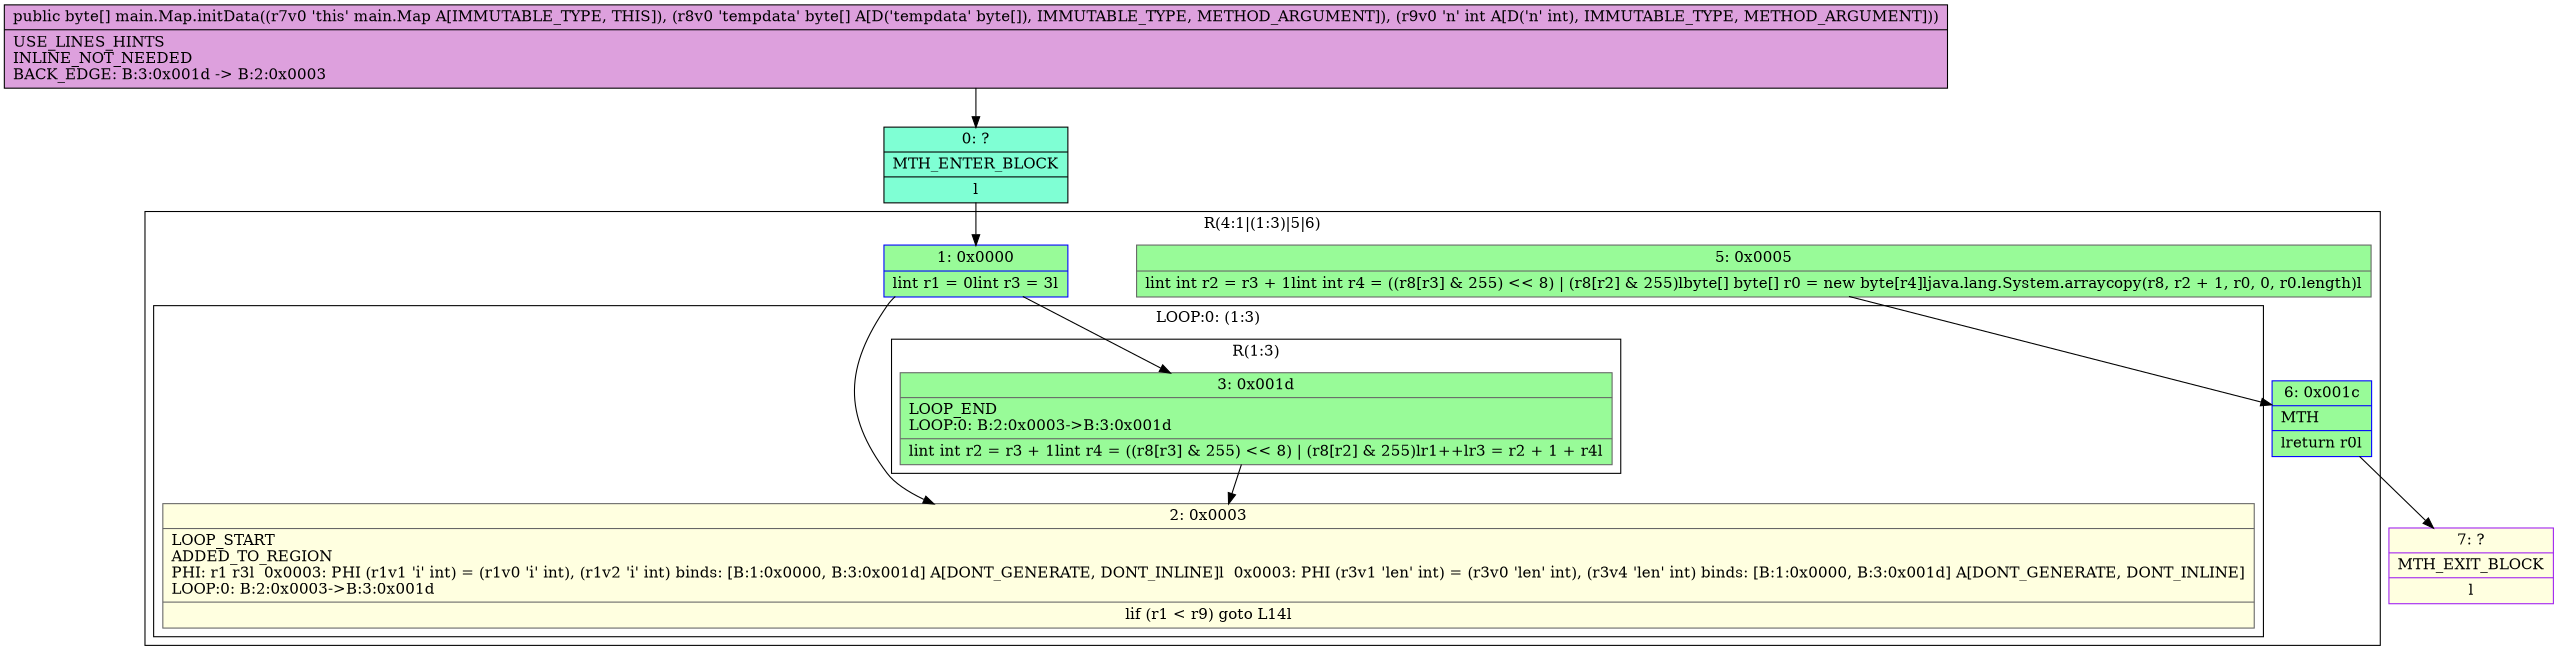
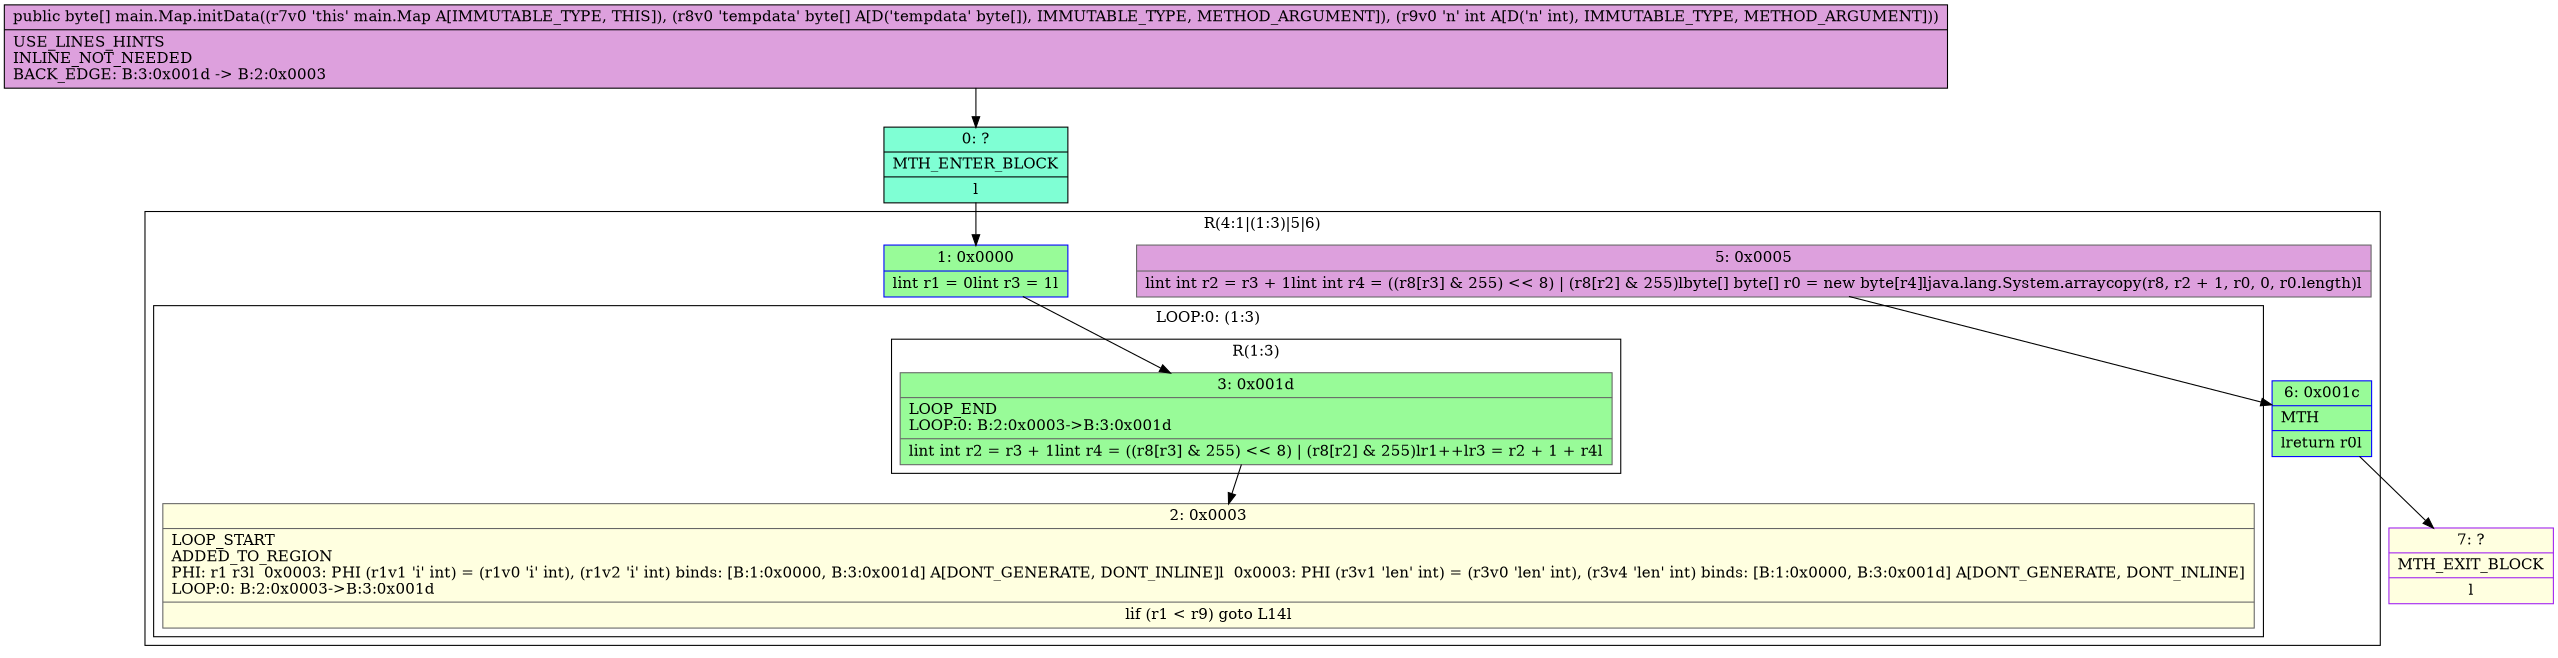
(1754, 271) -> (1754, 271)
(976, 283) -> (976, 283)
(856, 406) -> none
